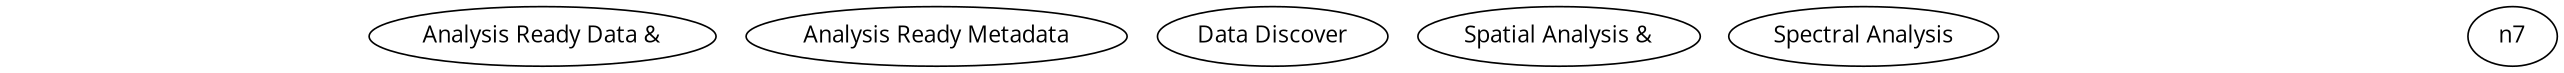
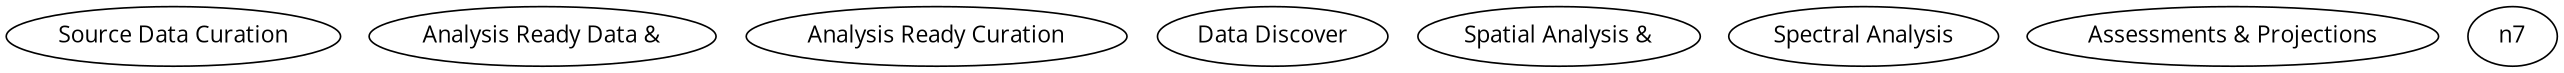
none -> (173, 36)
(937, 36) -> (937, 36)
none -> (2233, 36)
